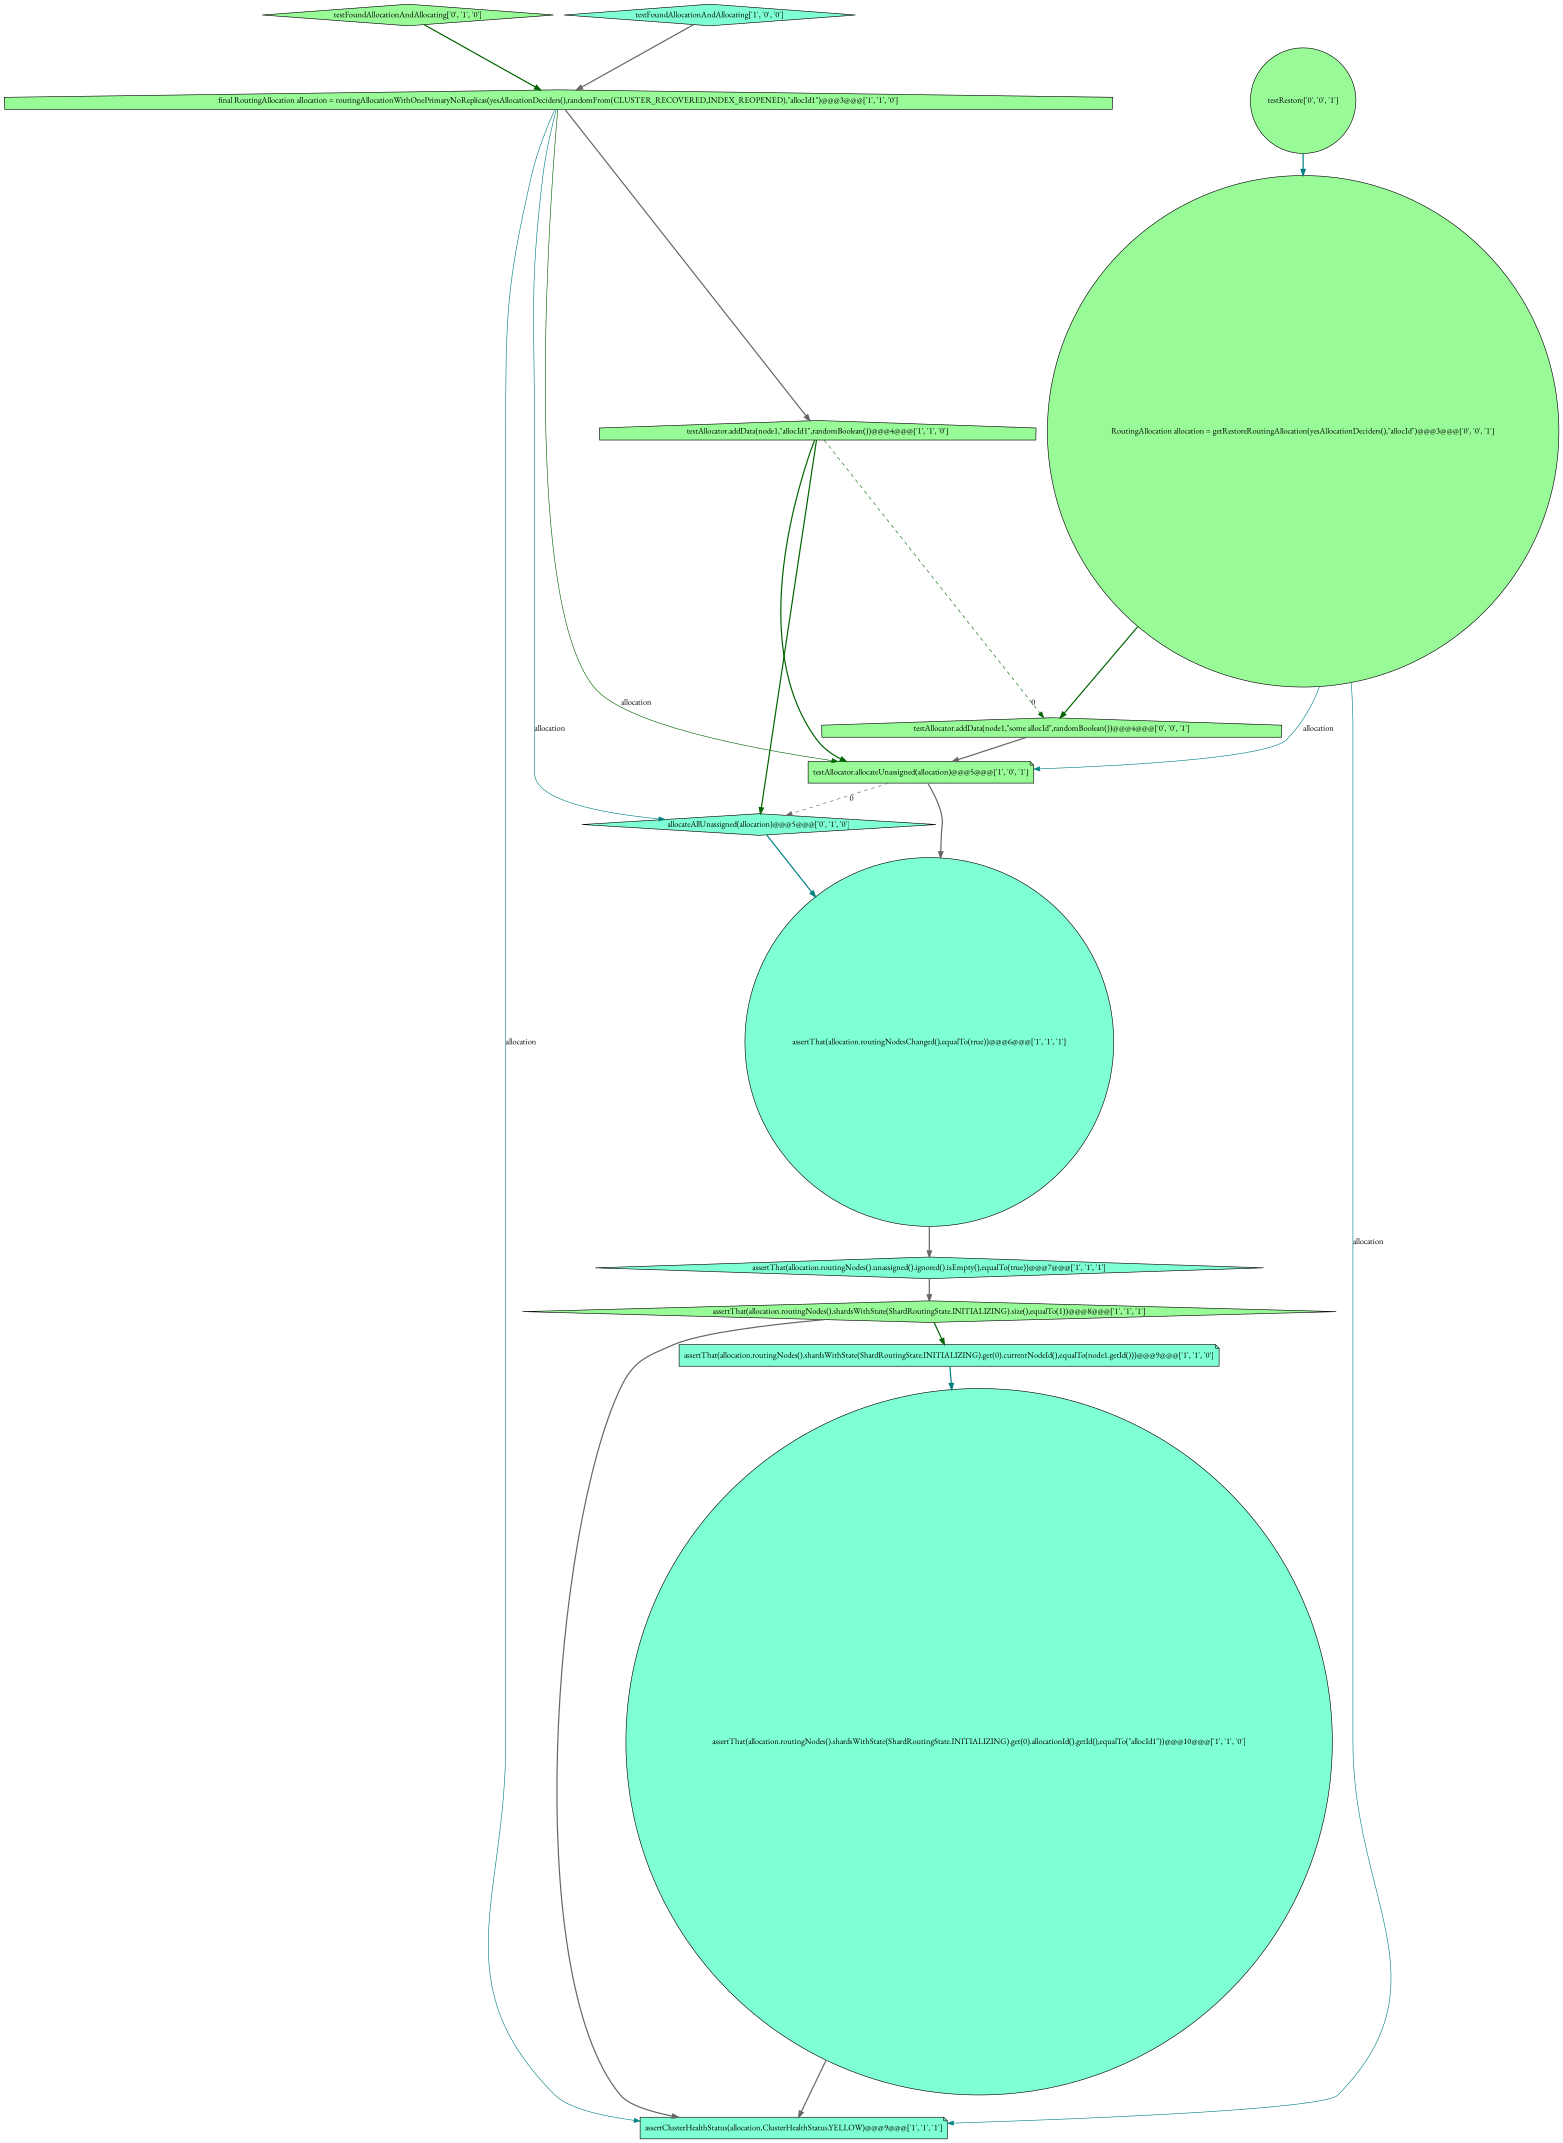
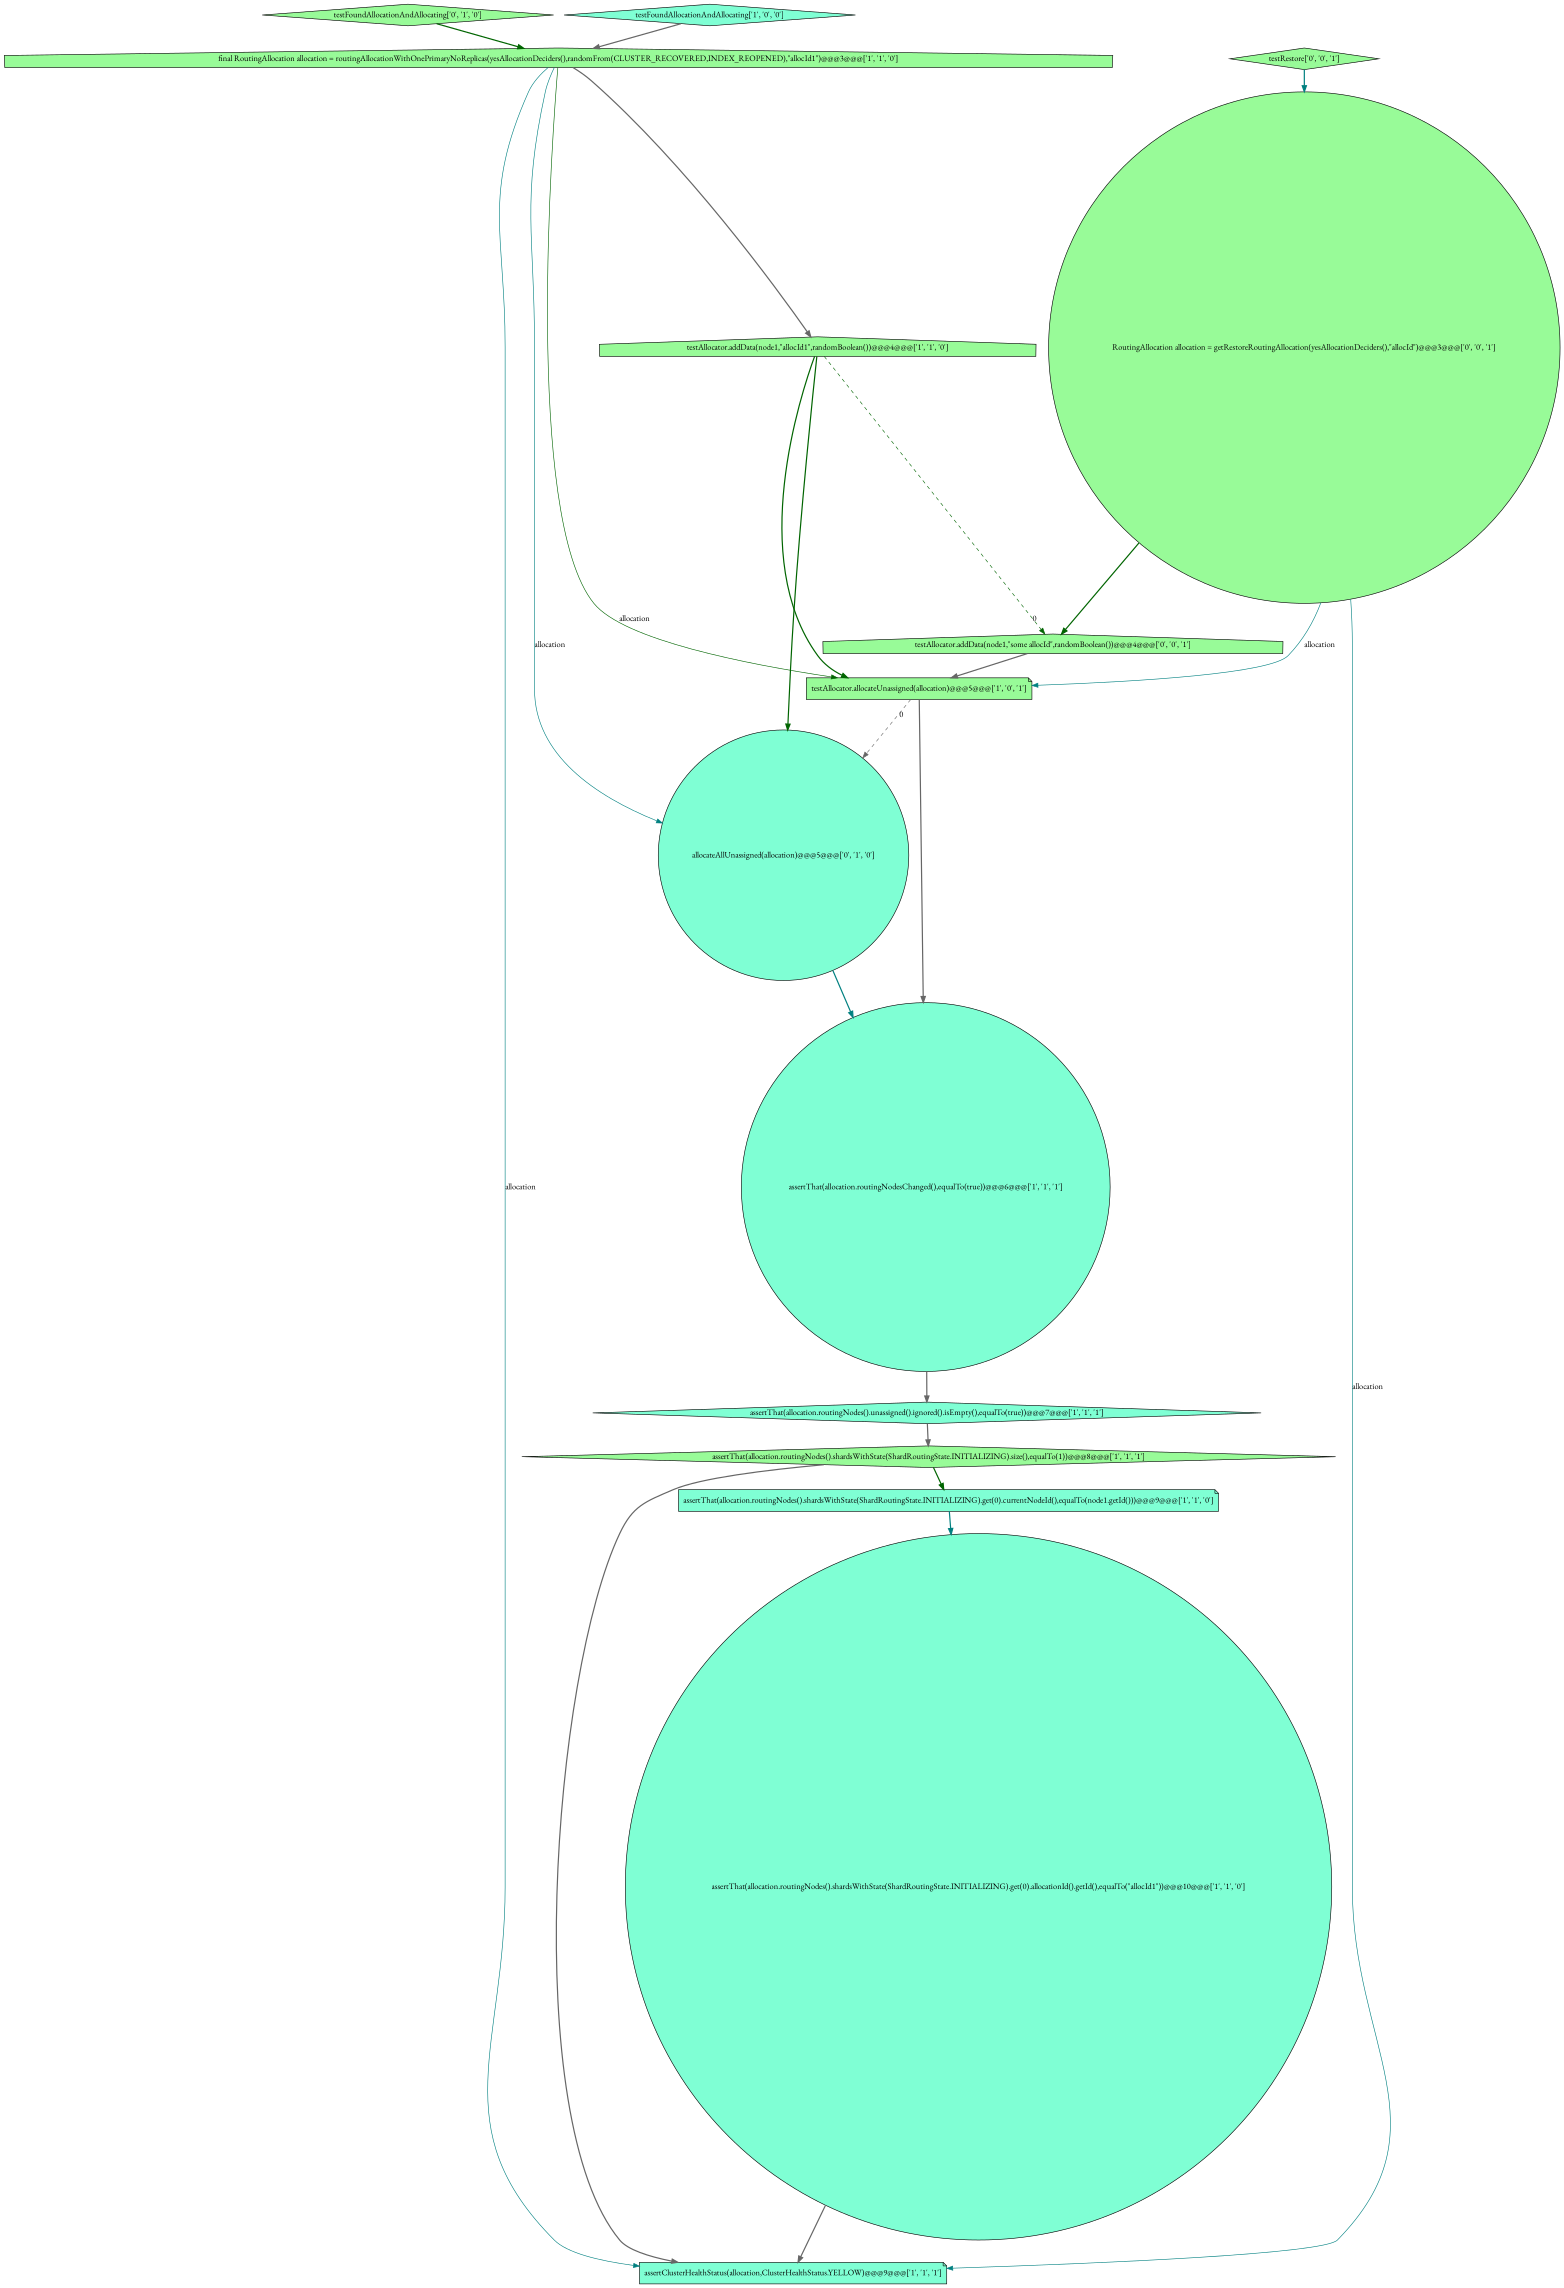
(1303, 101) -> (1304, 59)
(759, 825) -> (784, 855)
